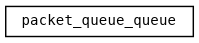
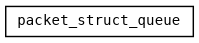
(100, 21) -> (100, 21)
